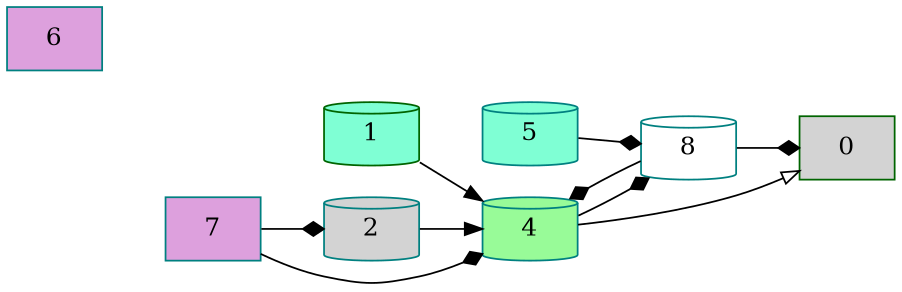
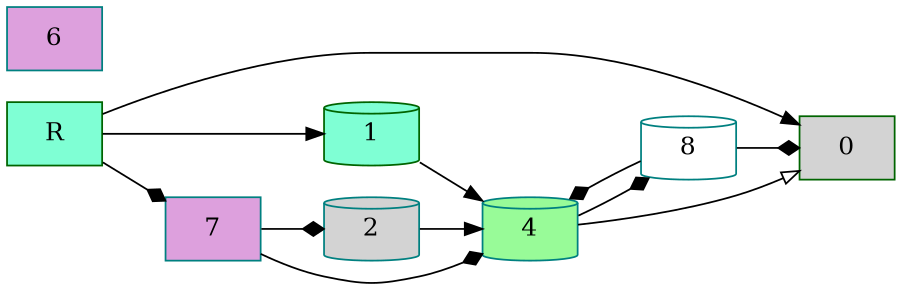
none -> (55, 134)
(530, 134) -> none
